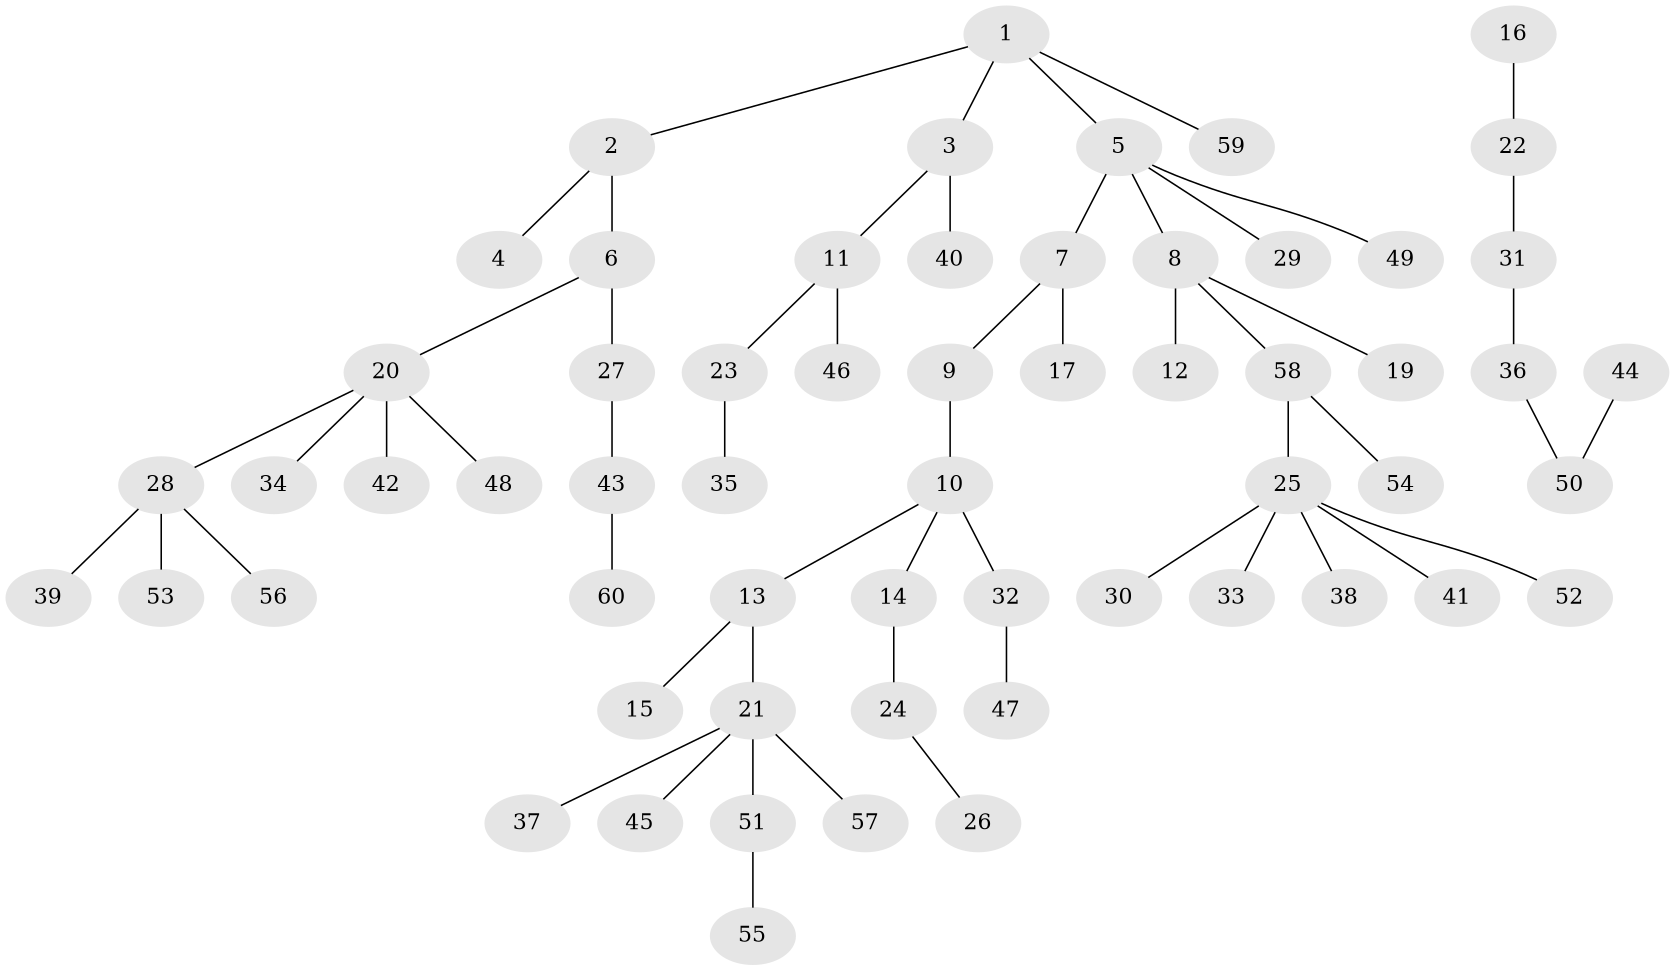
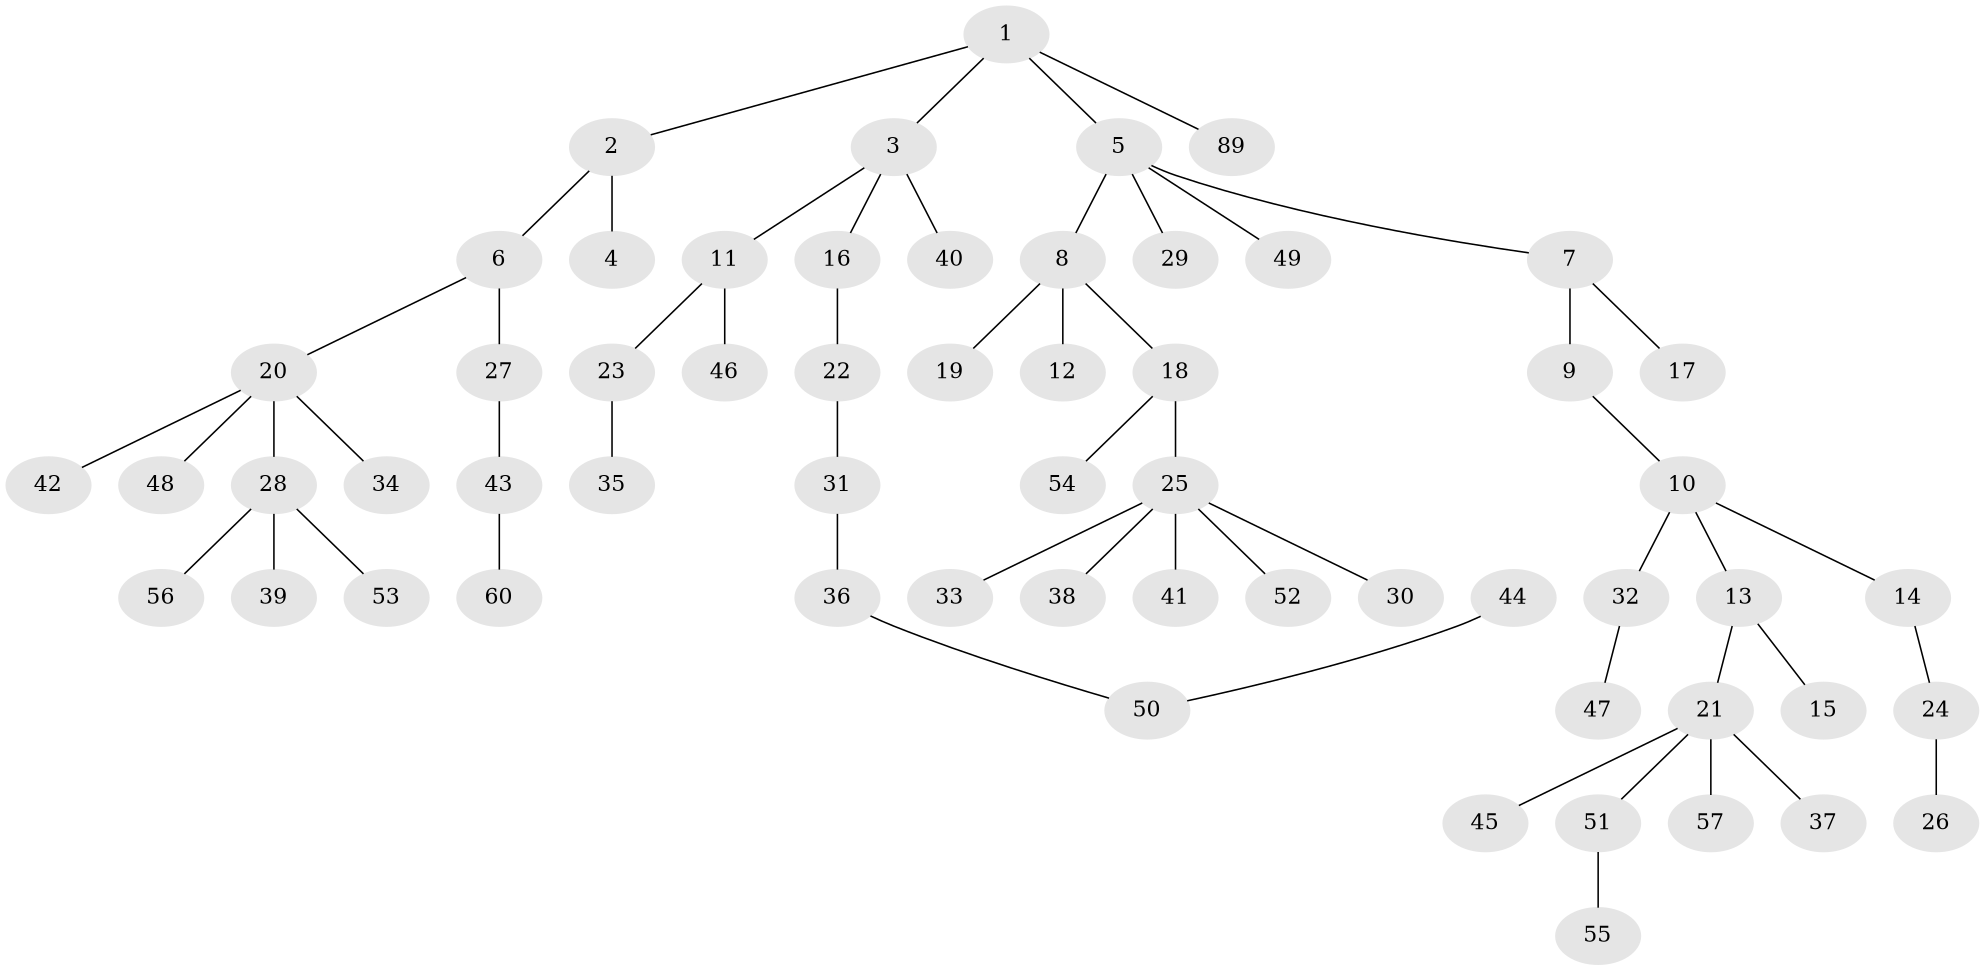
(1232, 147) -> (1232, 147)
none -> (866, 204)
(1288, 373) -> (1176, 373)
